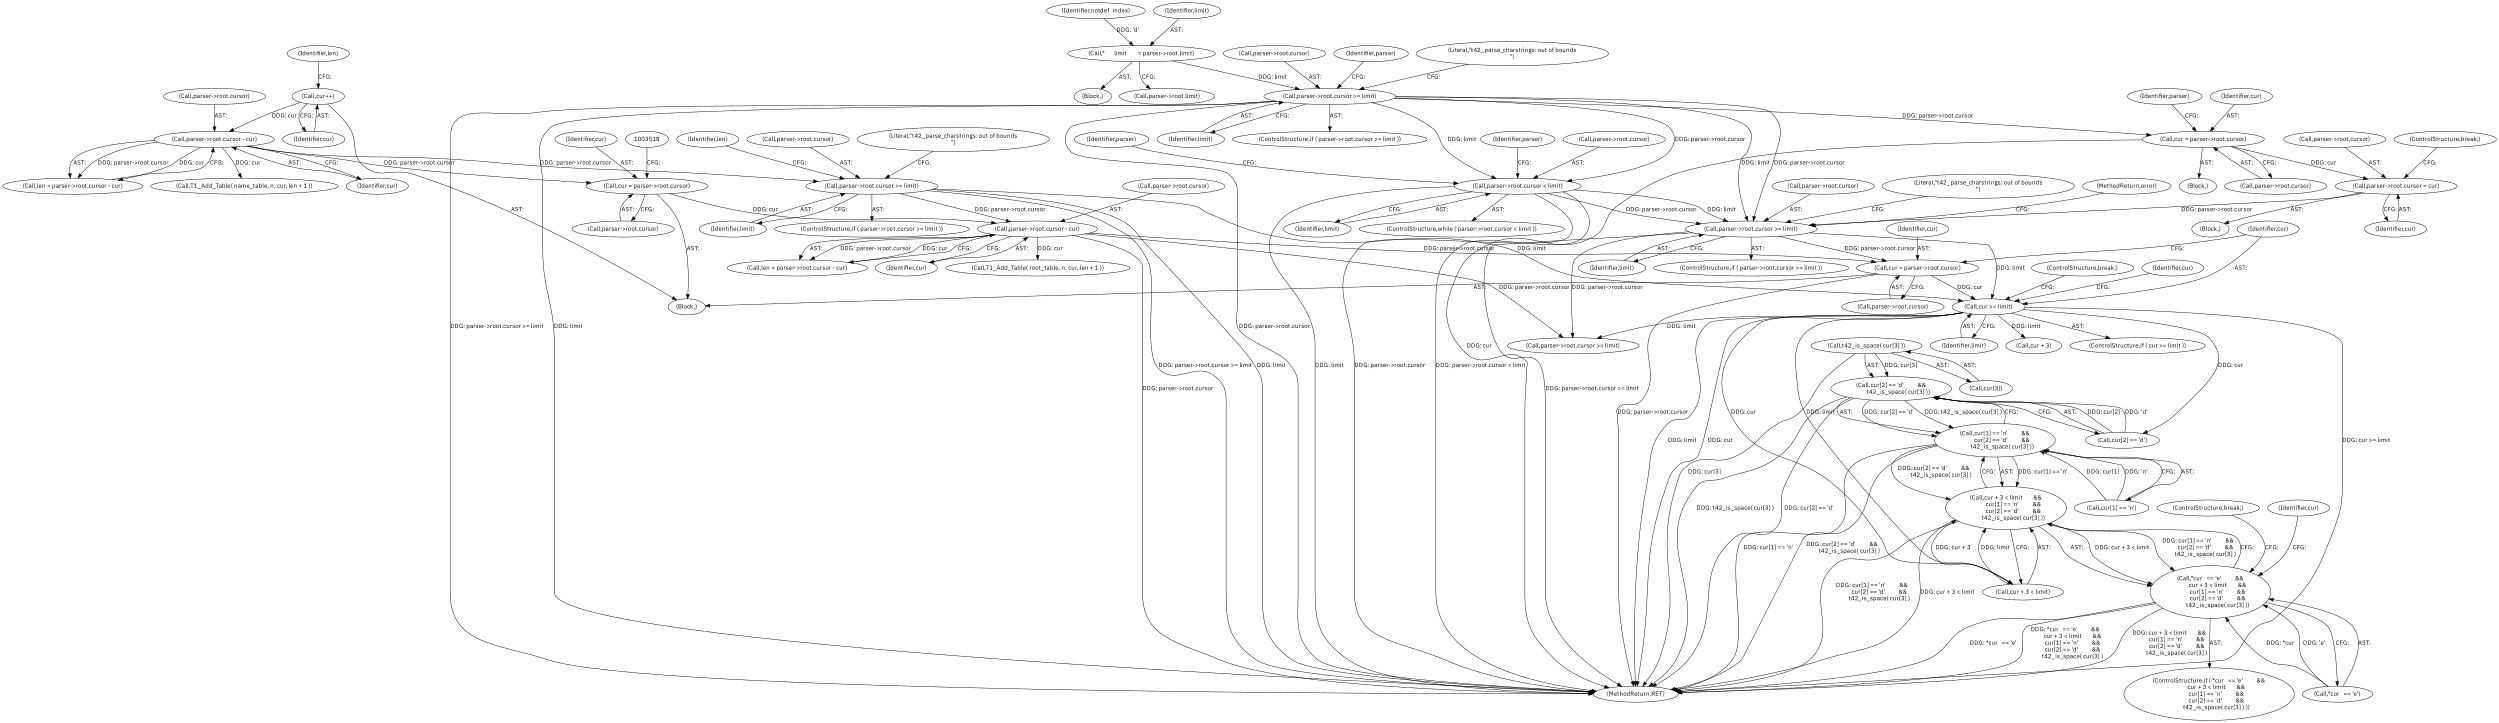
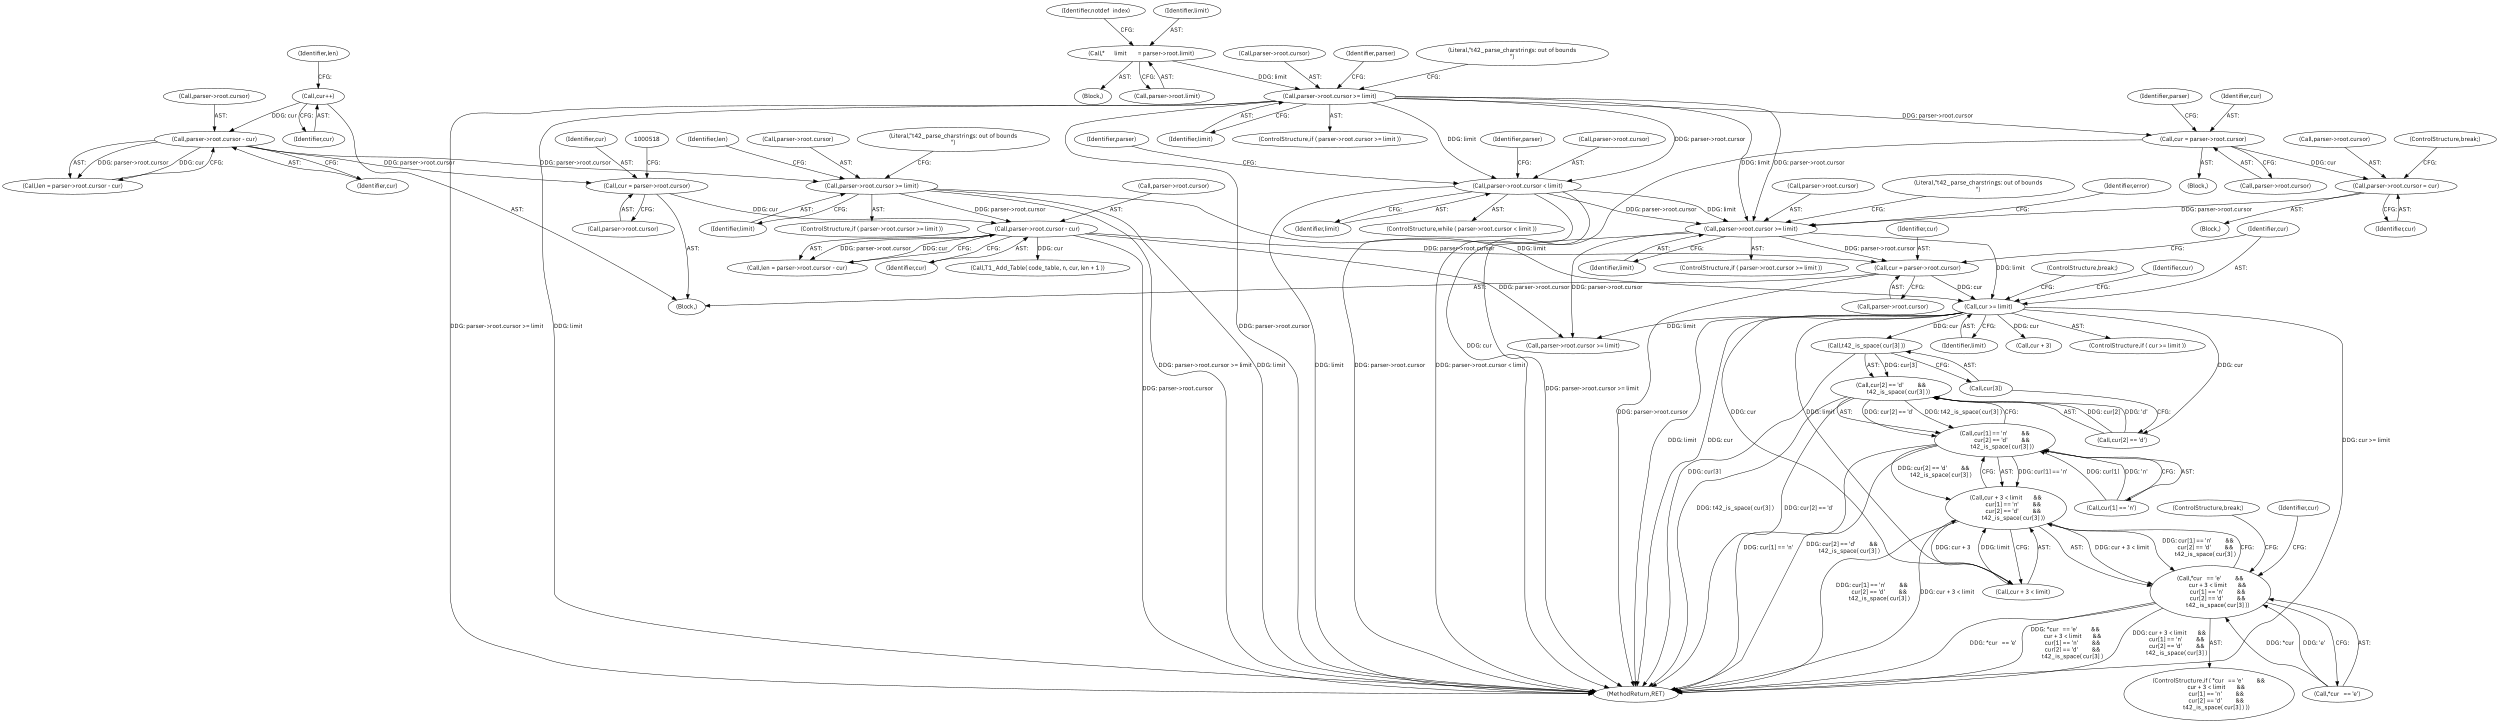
(1128, 30) -> (1128, 30)
none -> (1159, 76)
(647, 139) -> (647, 139)
(244, 186) -> none
(2127, 186) -> (2127, 186)
(1038, 268) -> (1038, 268)
none -> (1929, 324)
(2026, 326) -> (2026, 326)
(1943, 365) -> (1943, 365)
(2016, 407) -> (2099, 397)
